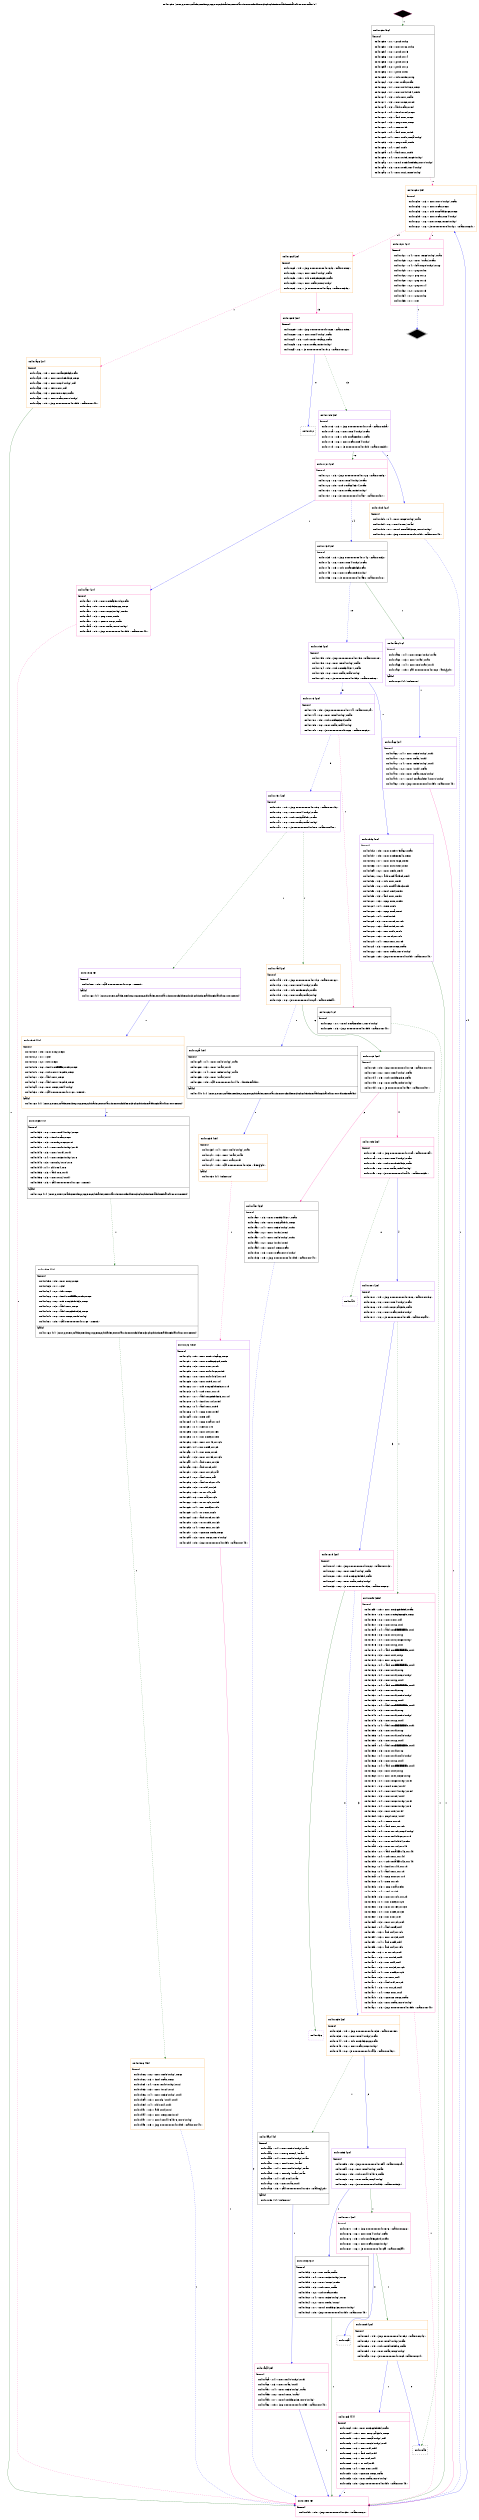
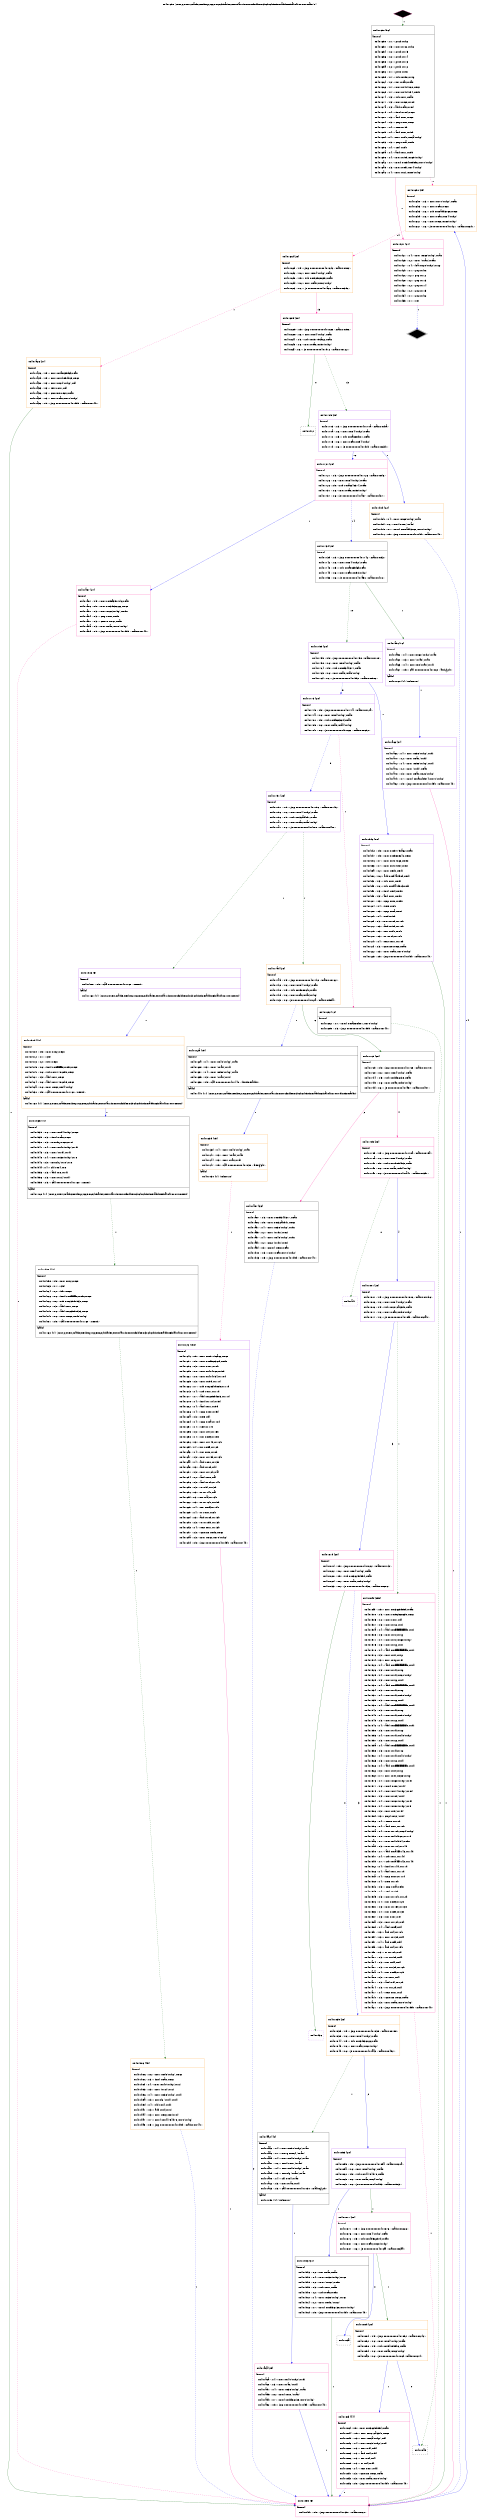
(431, 235) -> (397, 208)
(312, 390) -> (312, 390)
(353, 455) -> (353, 455)
(349, 611) -> (349, 611)
